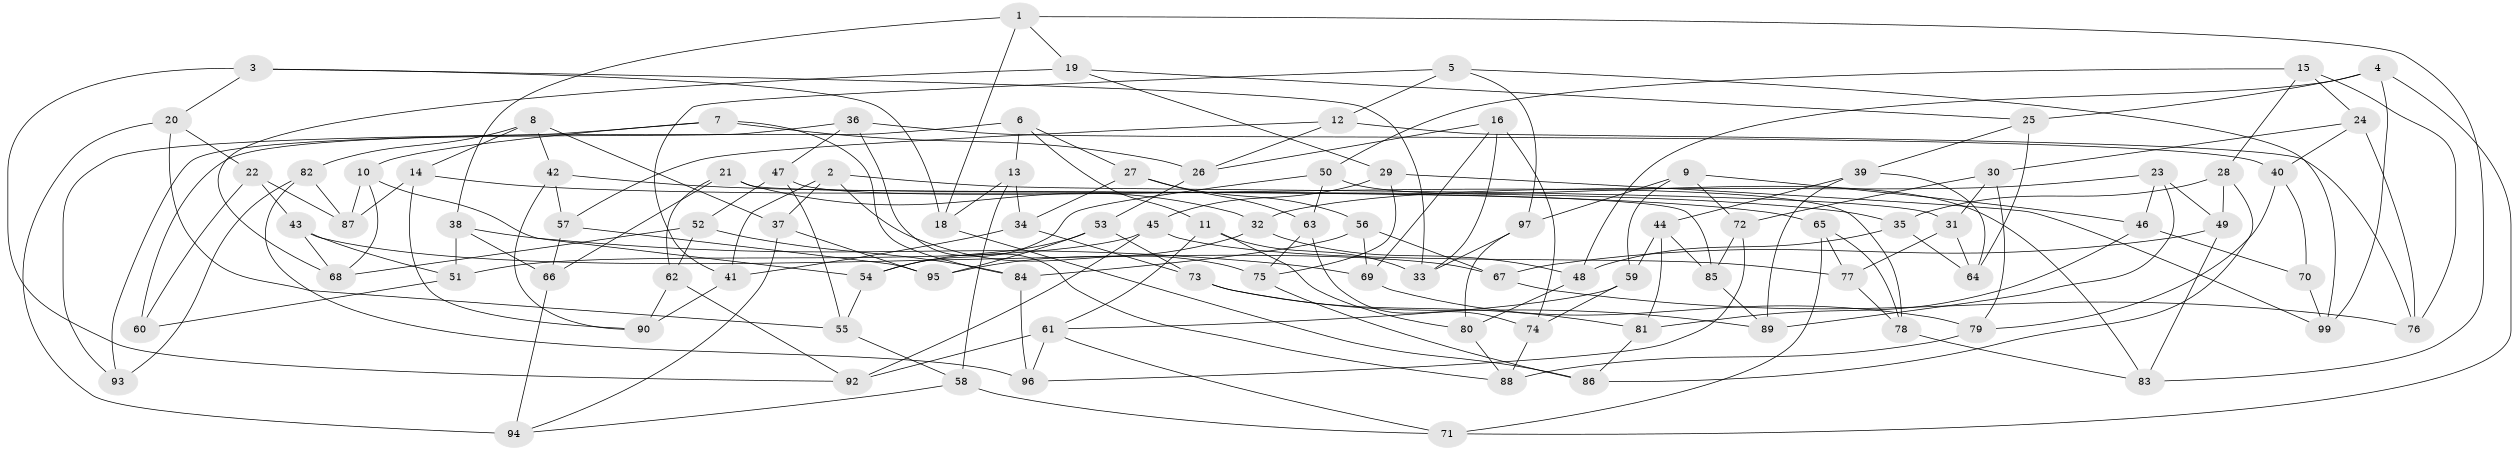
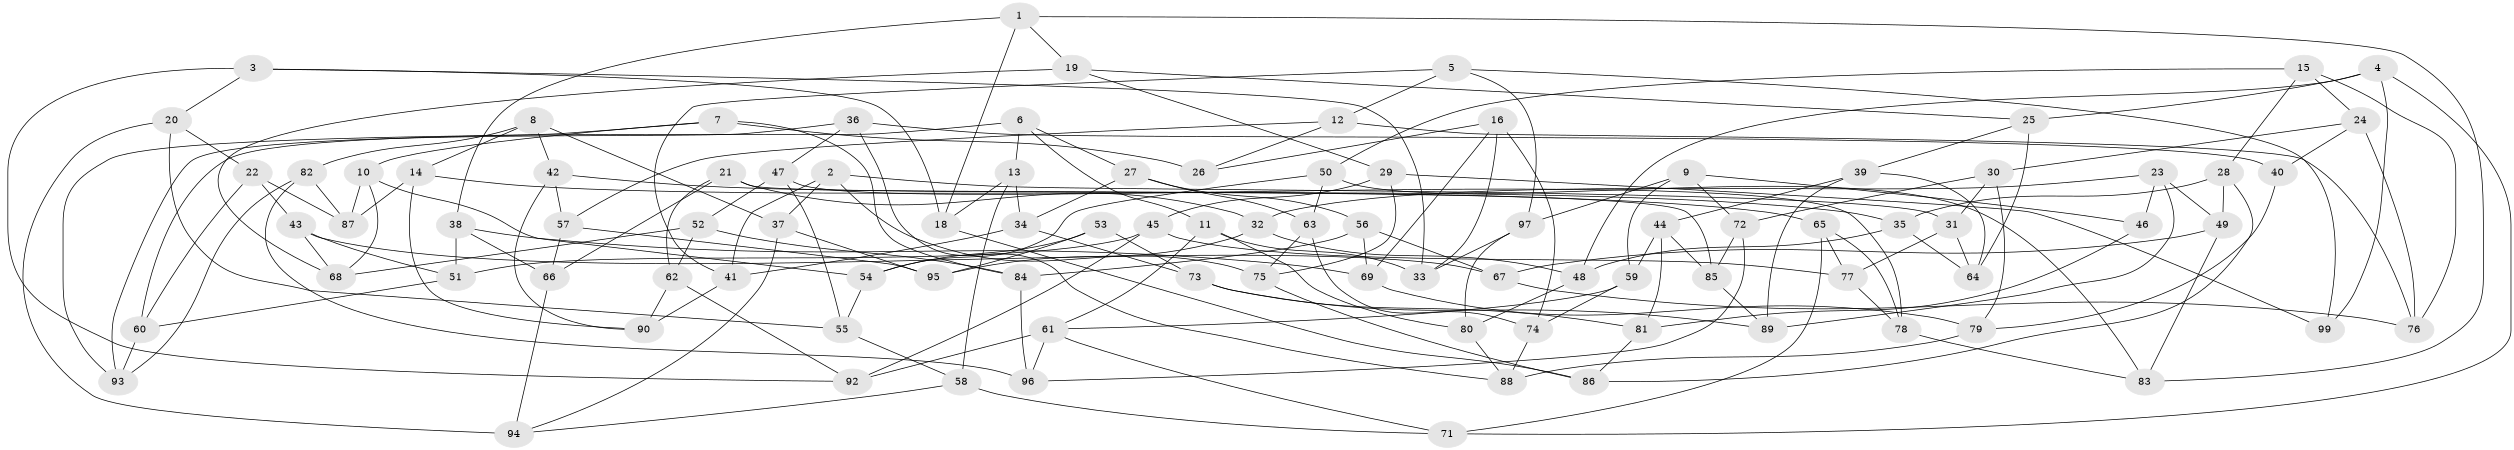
(1140, 204) -> none
(2305, 277) -> none
none -> (129, 356)
